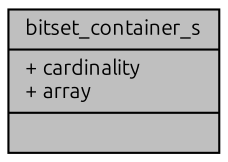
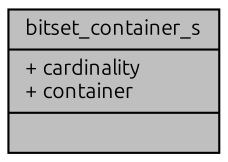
(58, 92) -> (80, 92)
